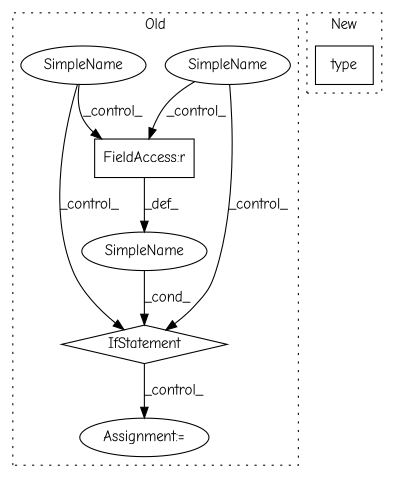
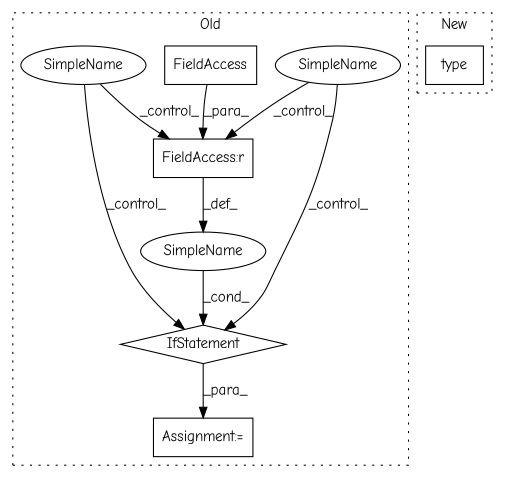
none -> (211, 65)
(174, 391) -> (226, 391)
(144, 437) -> (203, 437)
